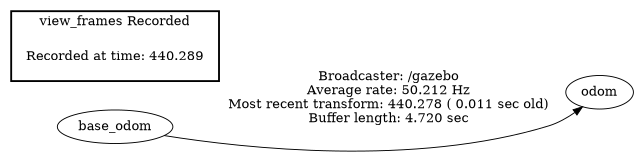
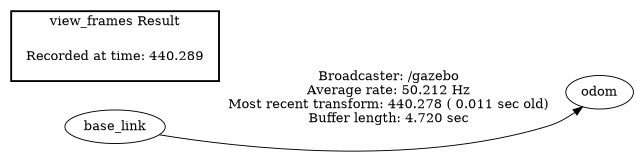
(115, 22) -> (115, 22)
(115, 127) -> (115, 127)
